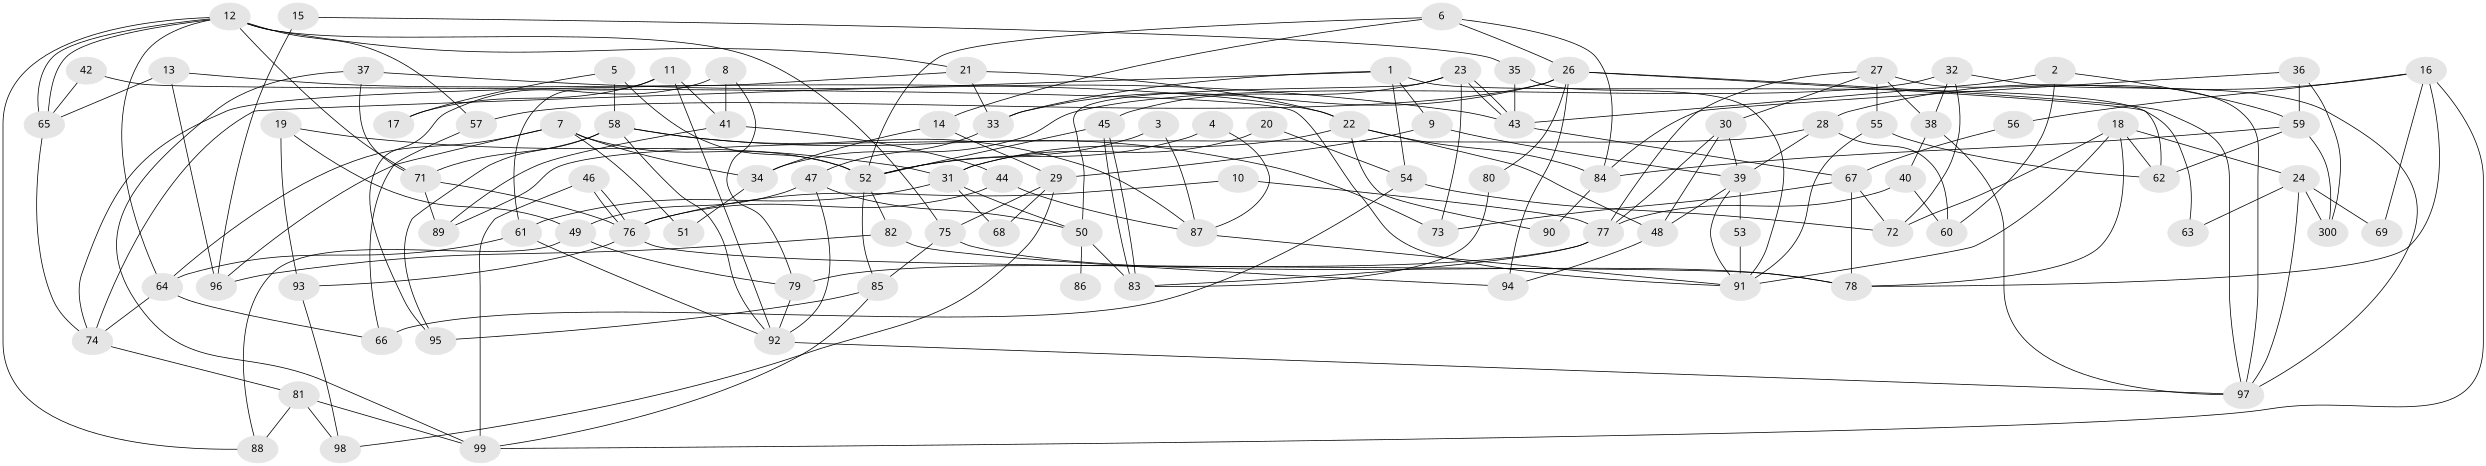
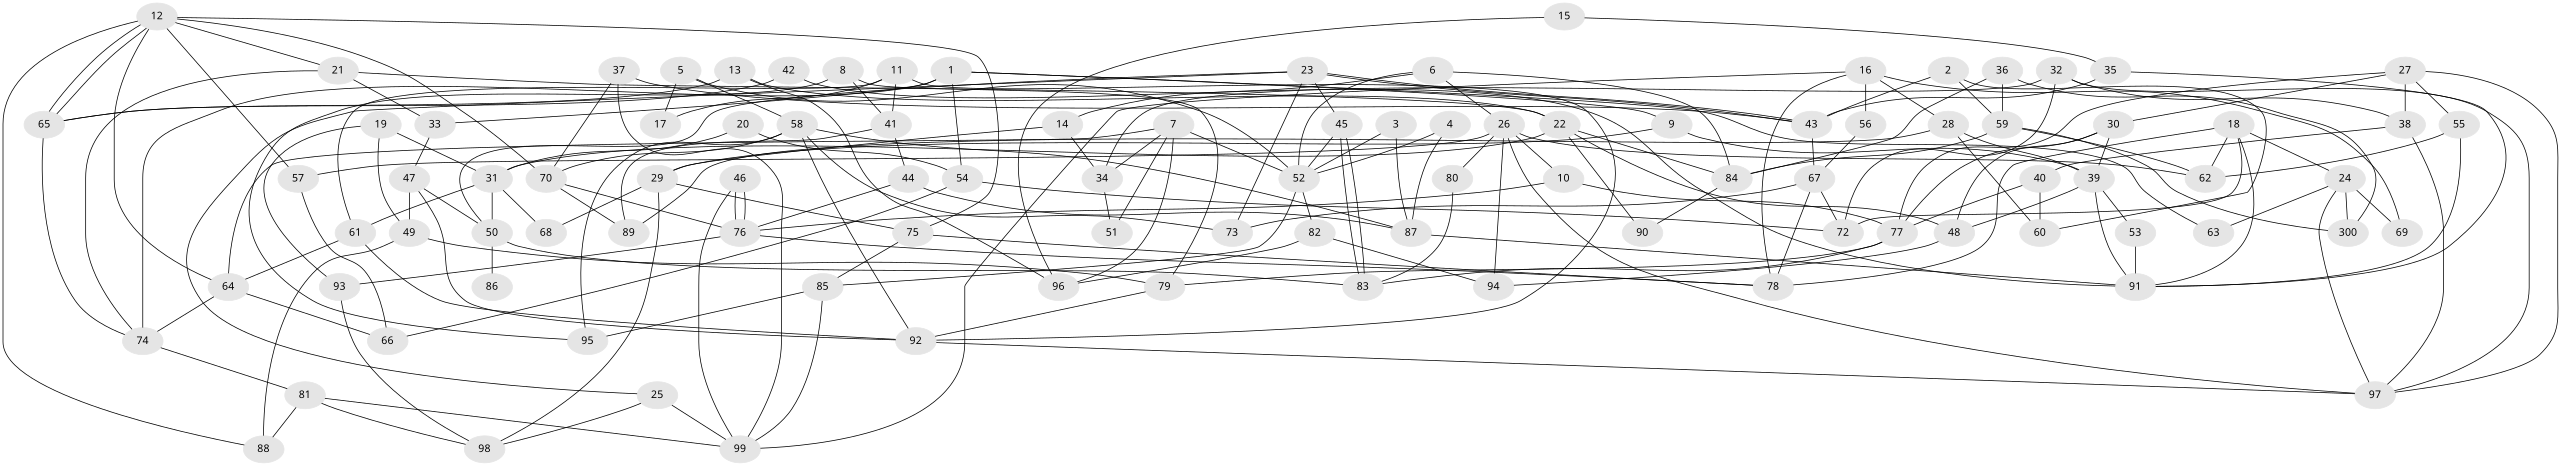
(1295, 101) -> (1534, 152)
(421, 179) -> (546, 179)
none -> (657, 395)
